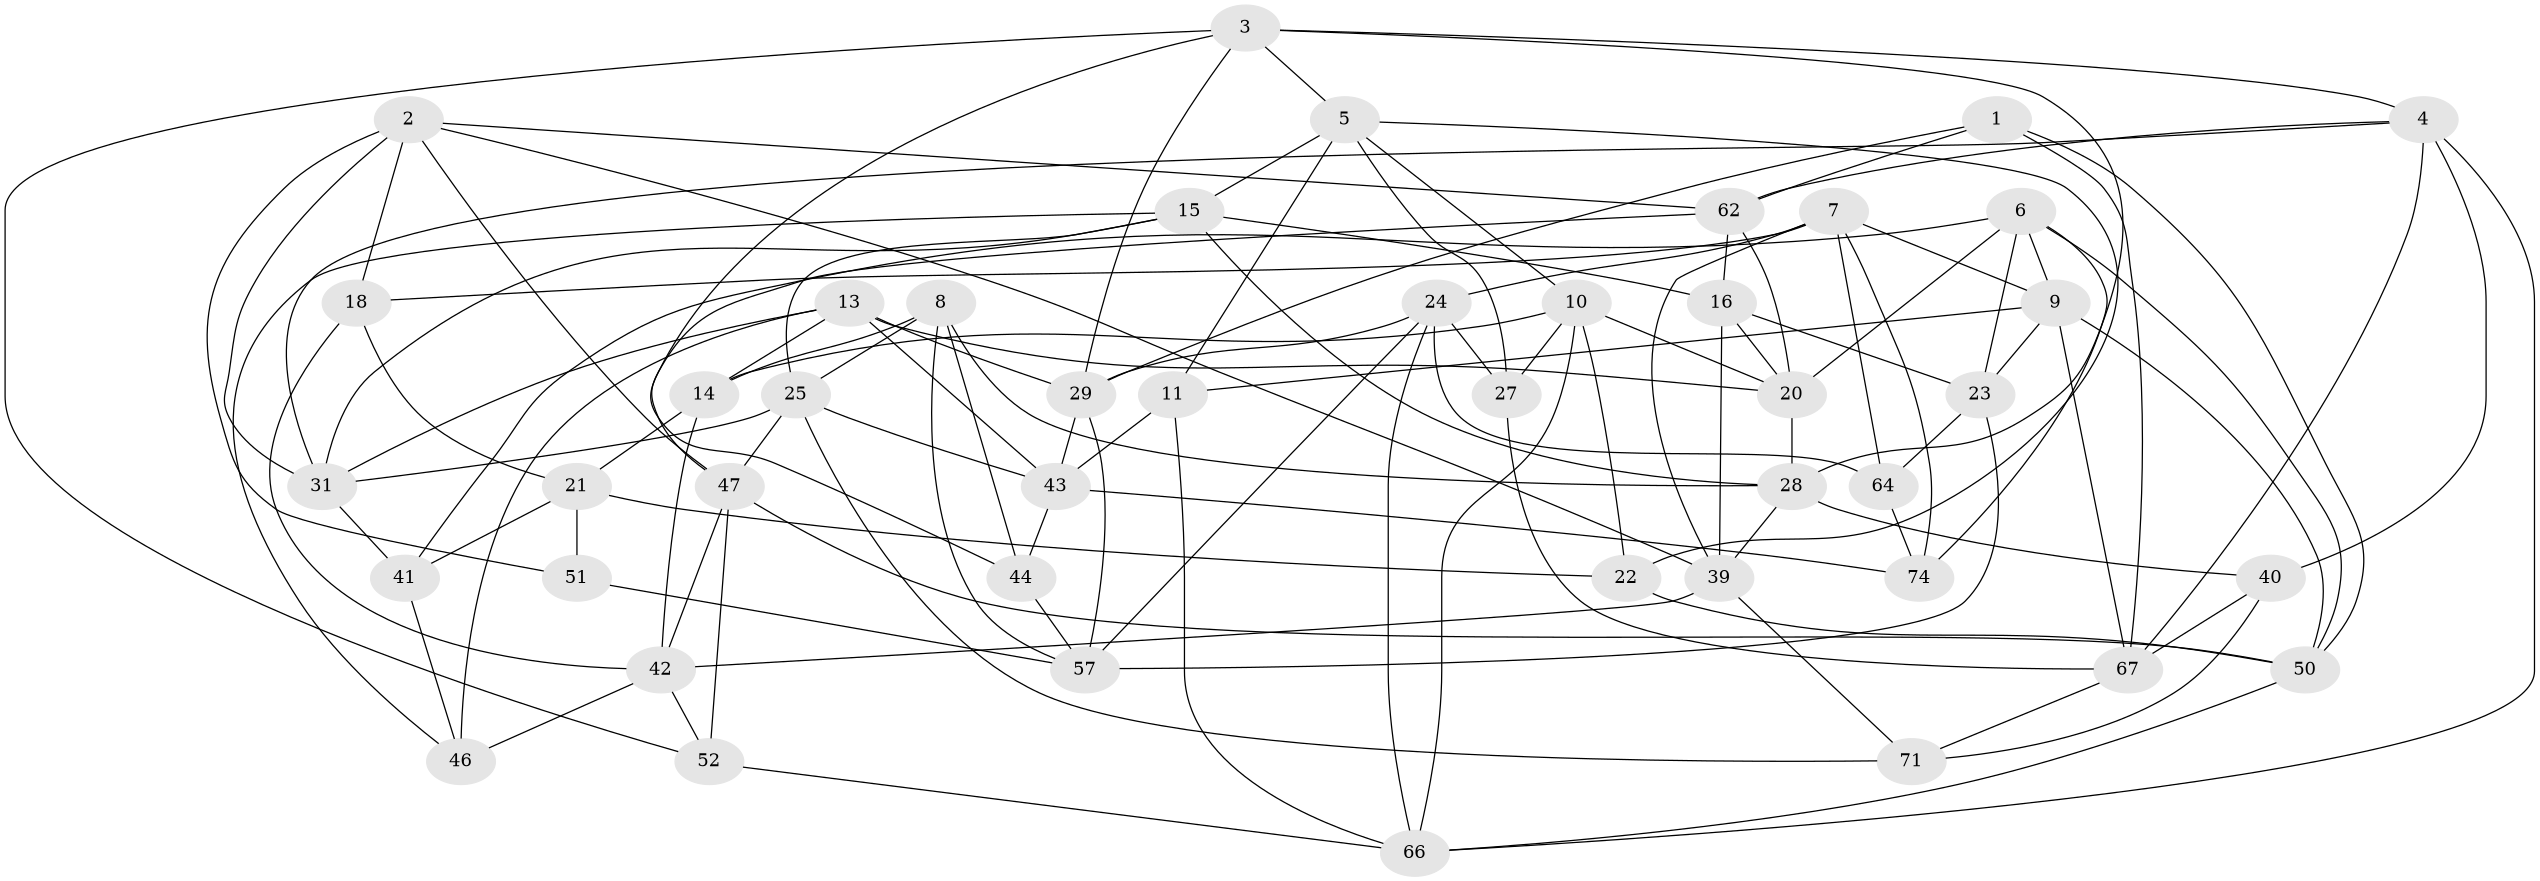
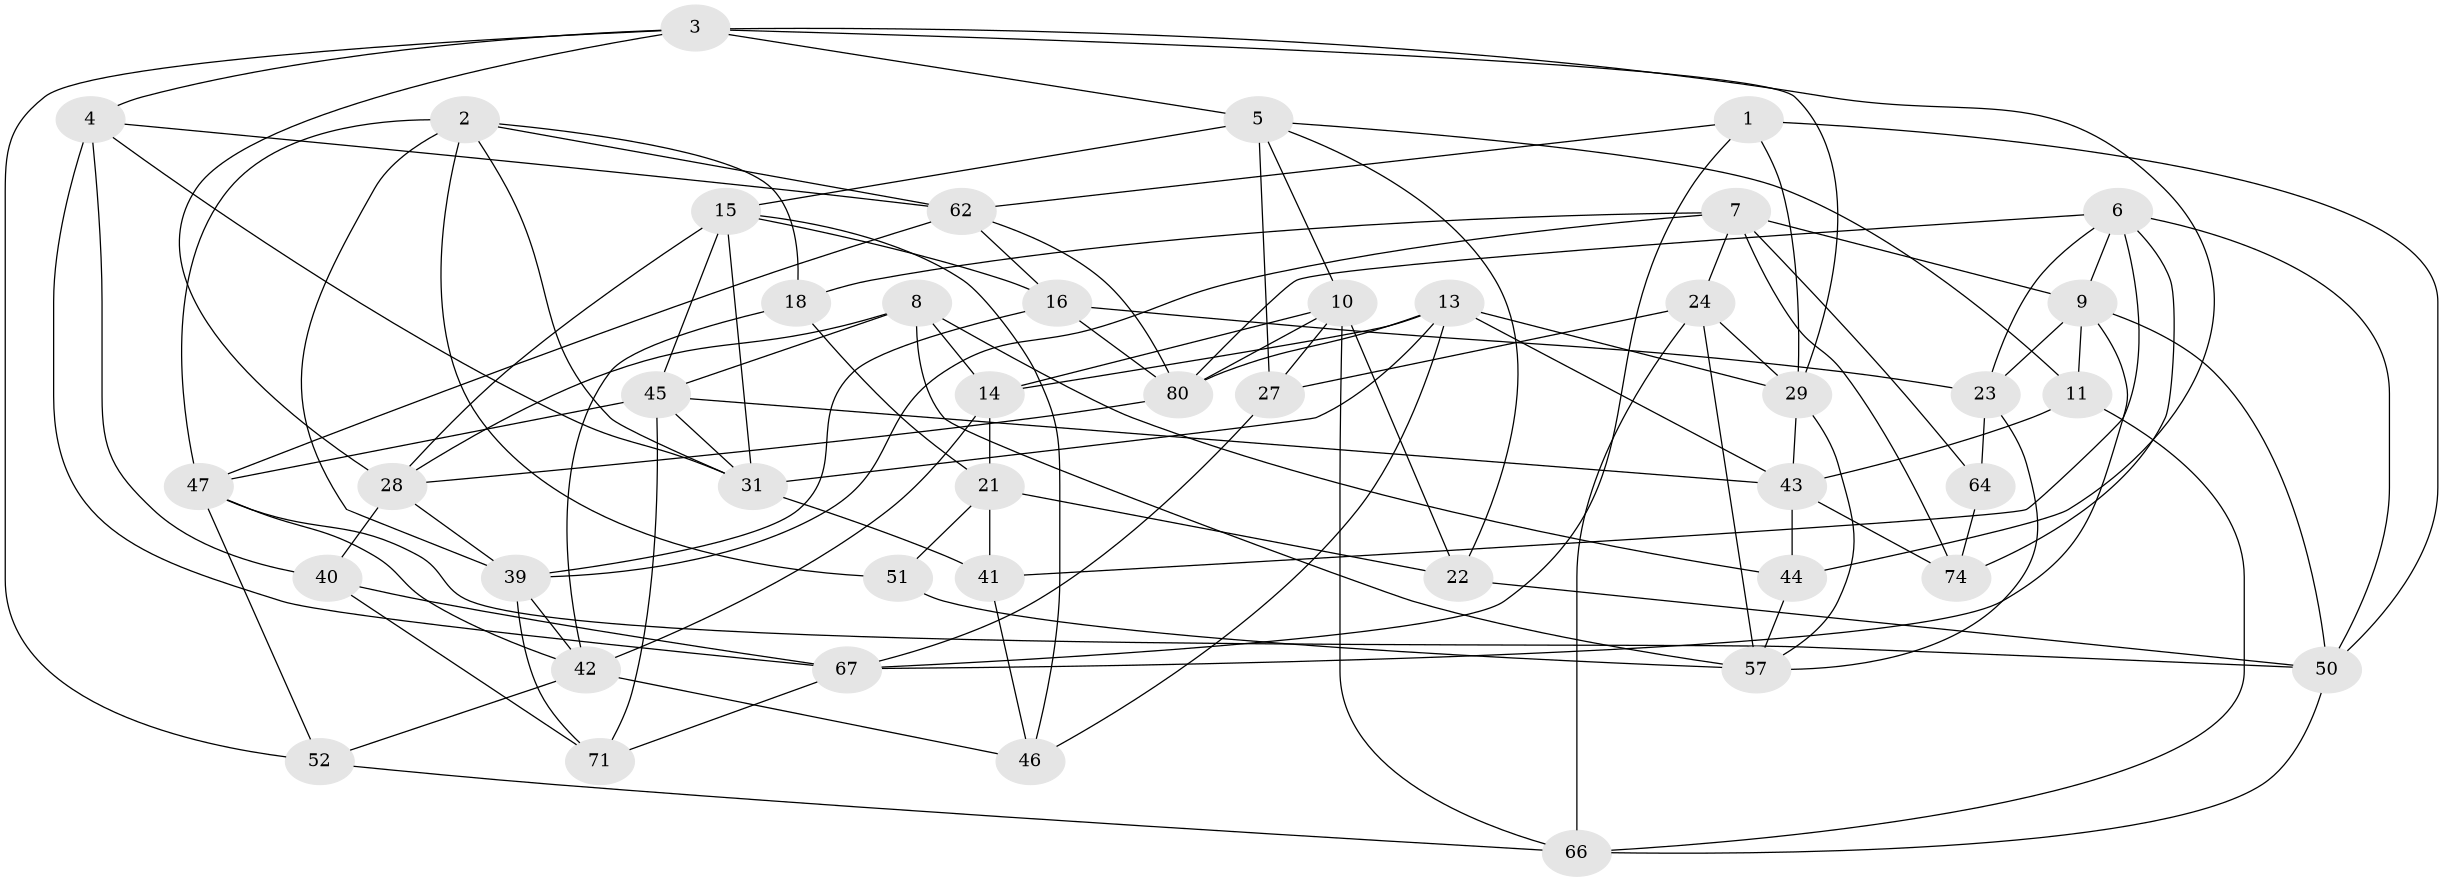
(796, 395) -> (656, 395)
(1792, 395) -> (1178, 395)
(1596, 451) -> none
(2282, 767) -> none
